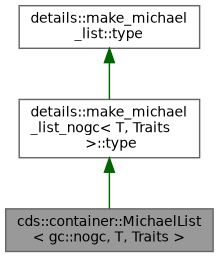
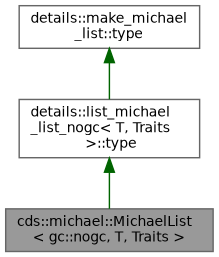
(109, 129) -> (109, 129)
(109, 230) -> (109, 230)
